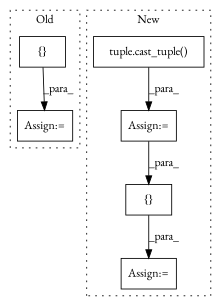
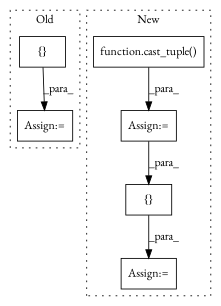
(149, 52) -> (149, 52)
